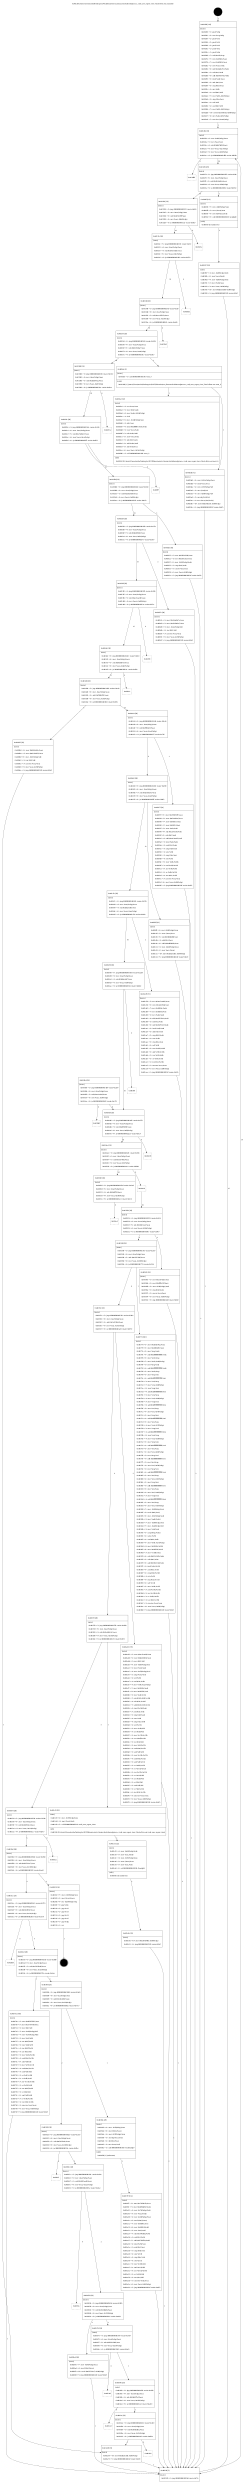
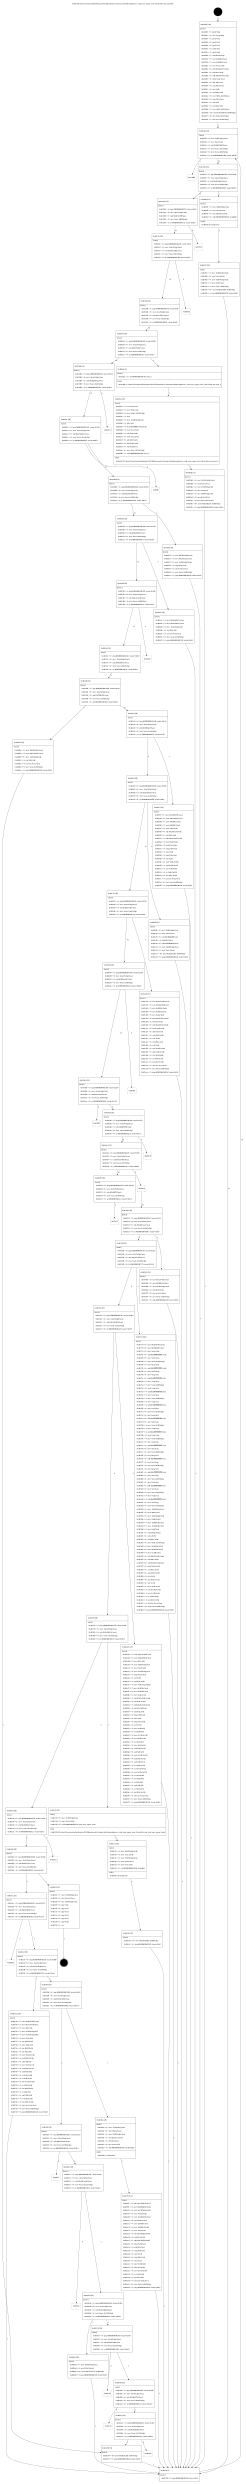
(163, 344) -> none
(223, 426) -> (190, 467)
(127, 692) -> none
(124, 1049) -> (111, 1033)
